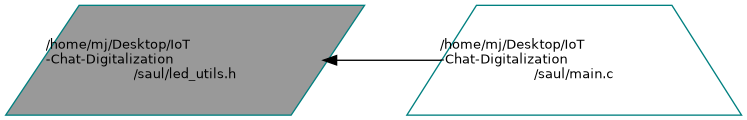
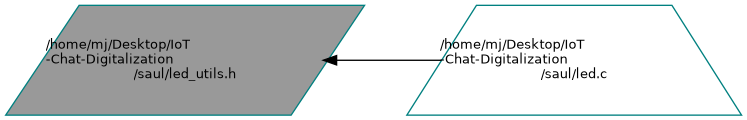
(574, 60) -> (574, 60)
